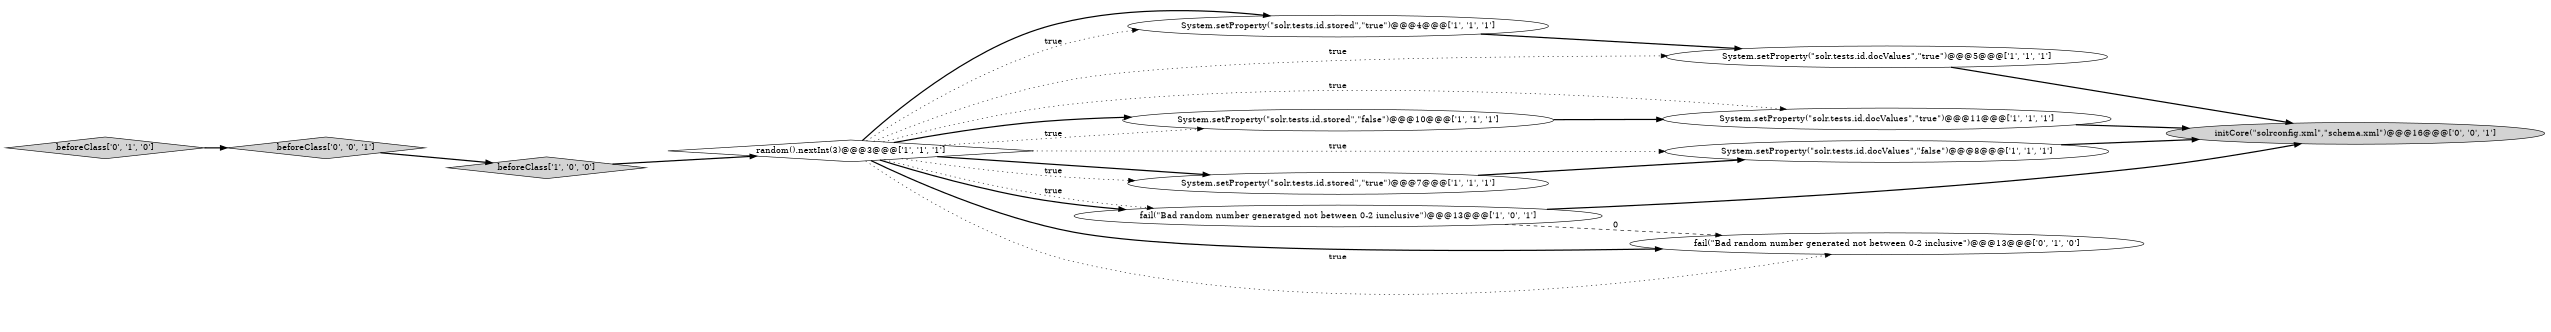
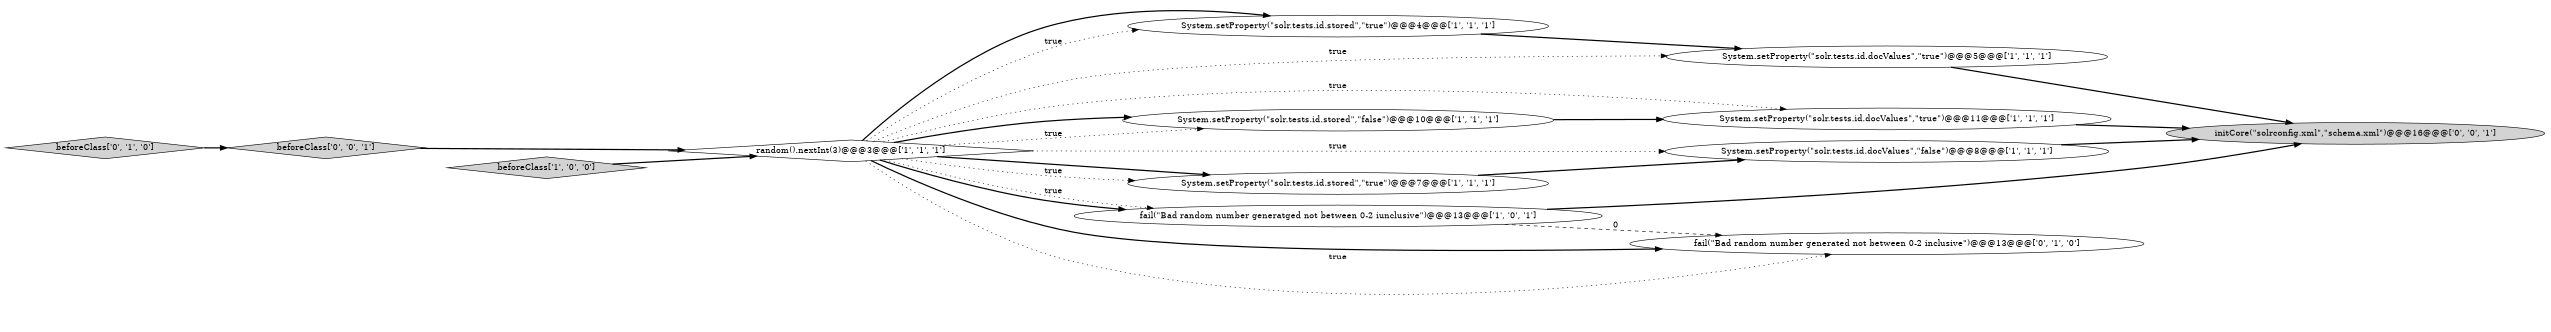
(433, 158) -> (549, 149)
